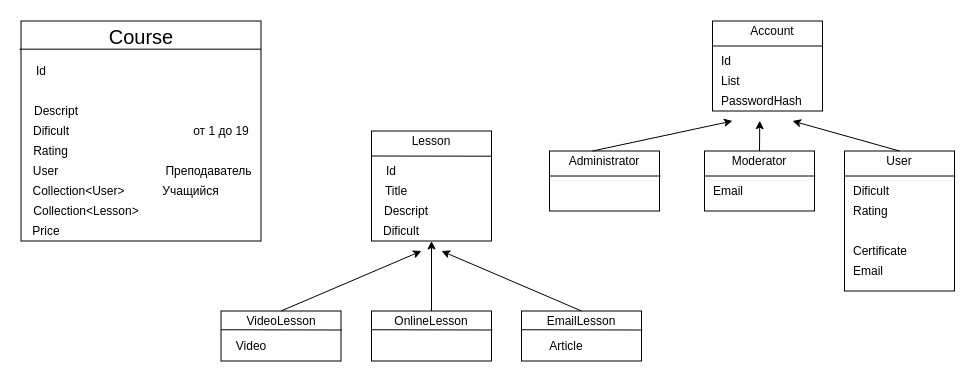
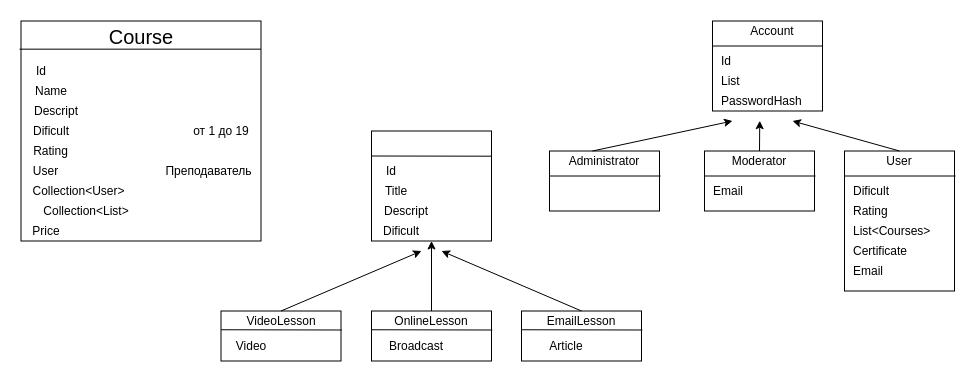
none -> (51, 91)
(432, 141) -> none
(191, 191) -> none
(87, 212) -> (87, 212)
none -> (900, 231)
none -> (417, 346)
